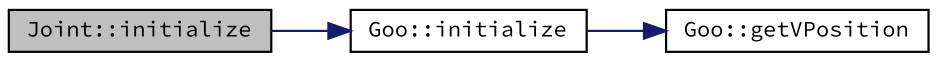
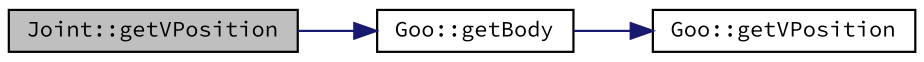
(140, 31) -> (153, 31)
(469, 31) -> (475, 31)
